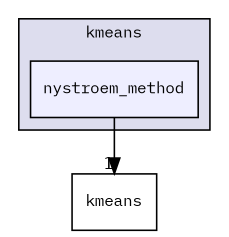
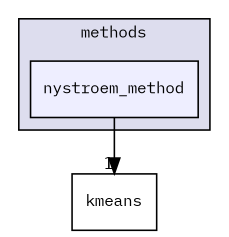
(114, 34) -> (114, 34)
